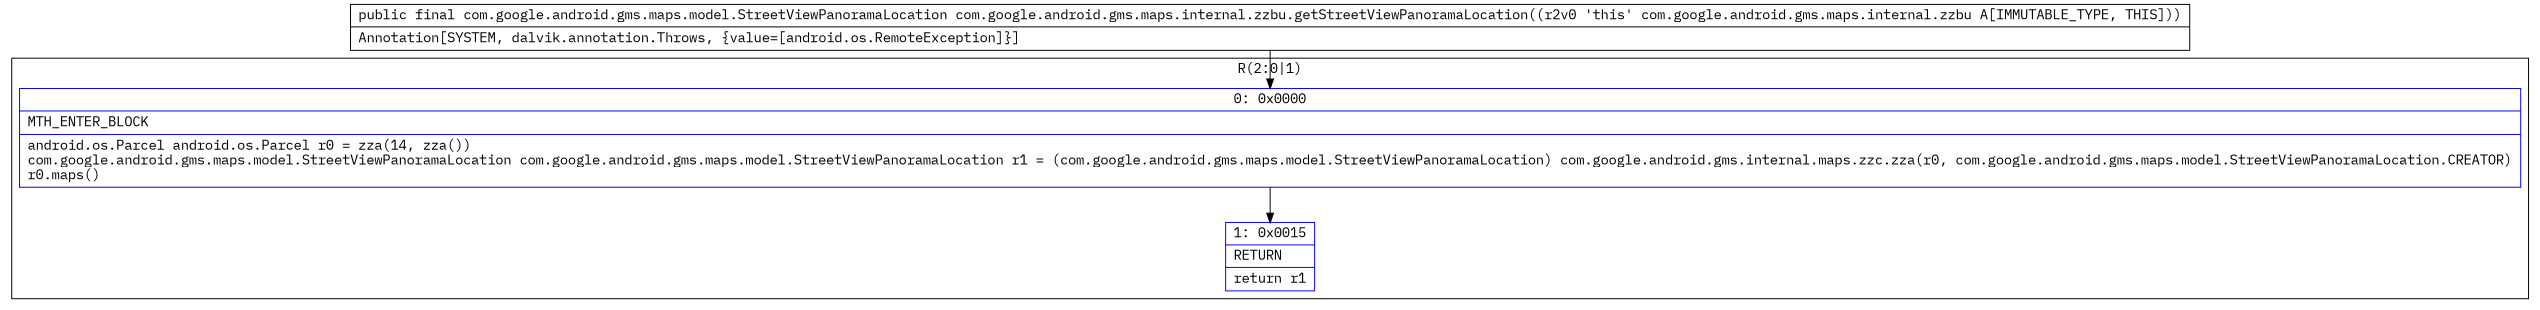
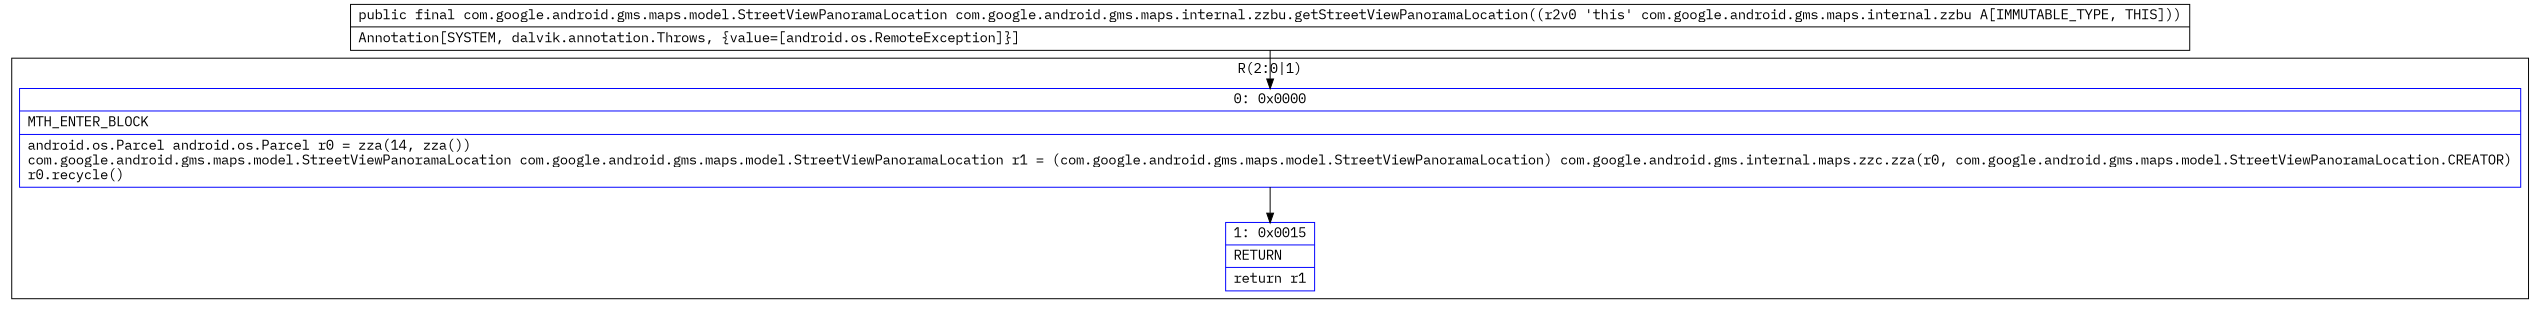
(64, 175) -> (76, 175)
